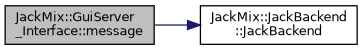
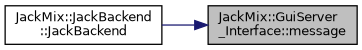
(171, 25) -> (178, 25)
